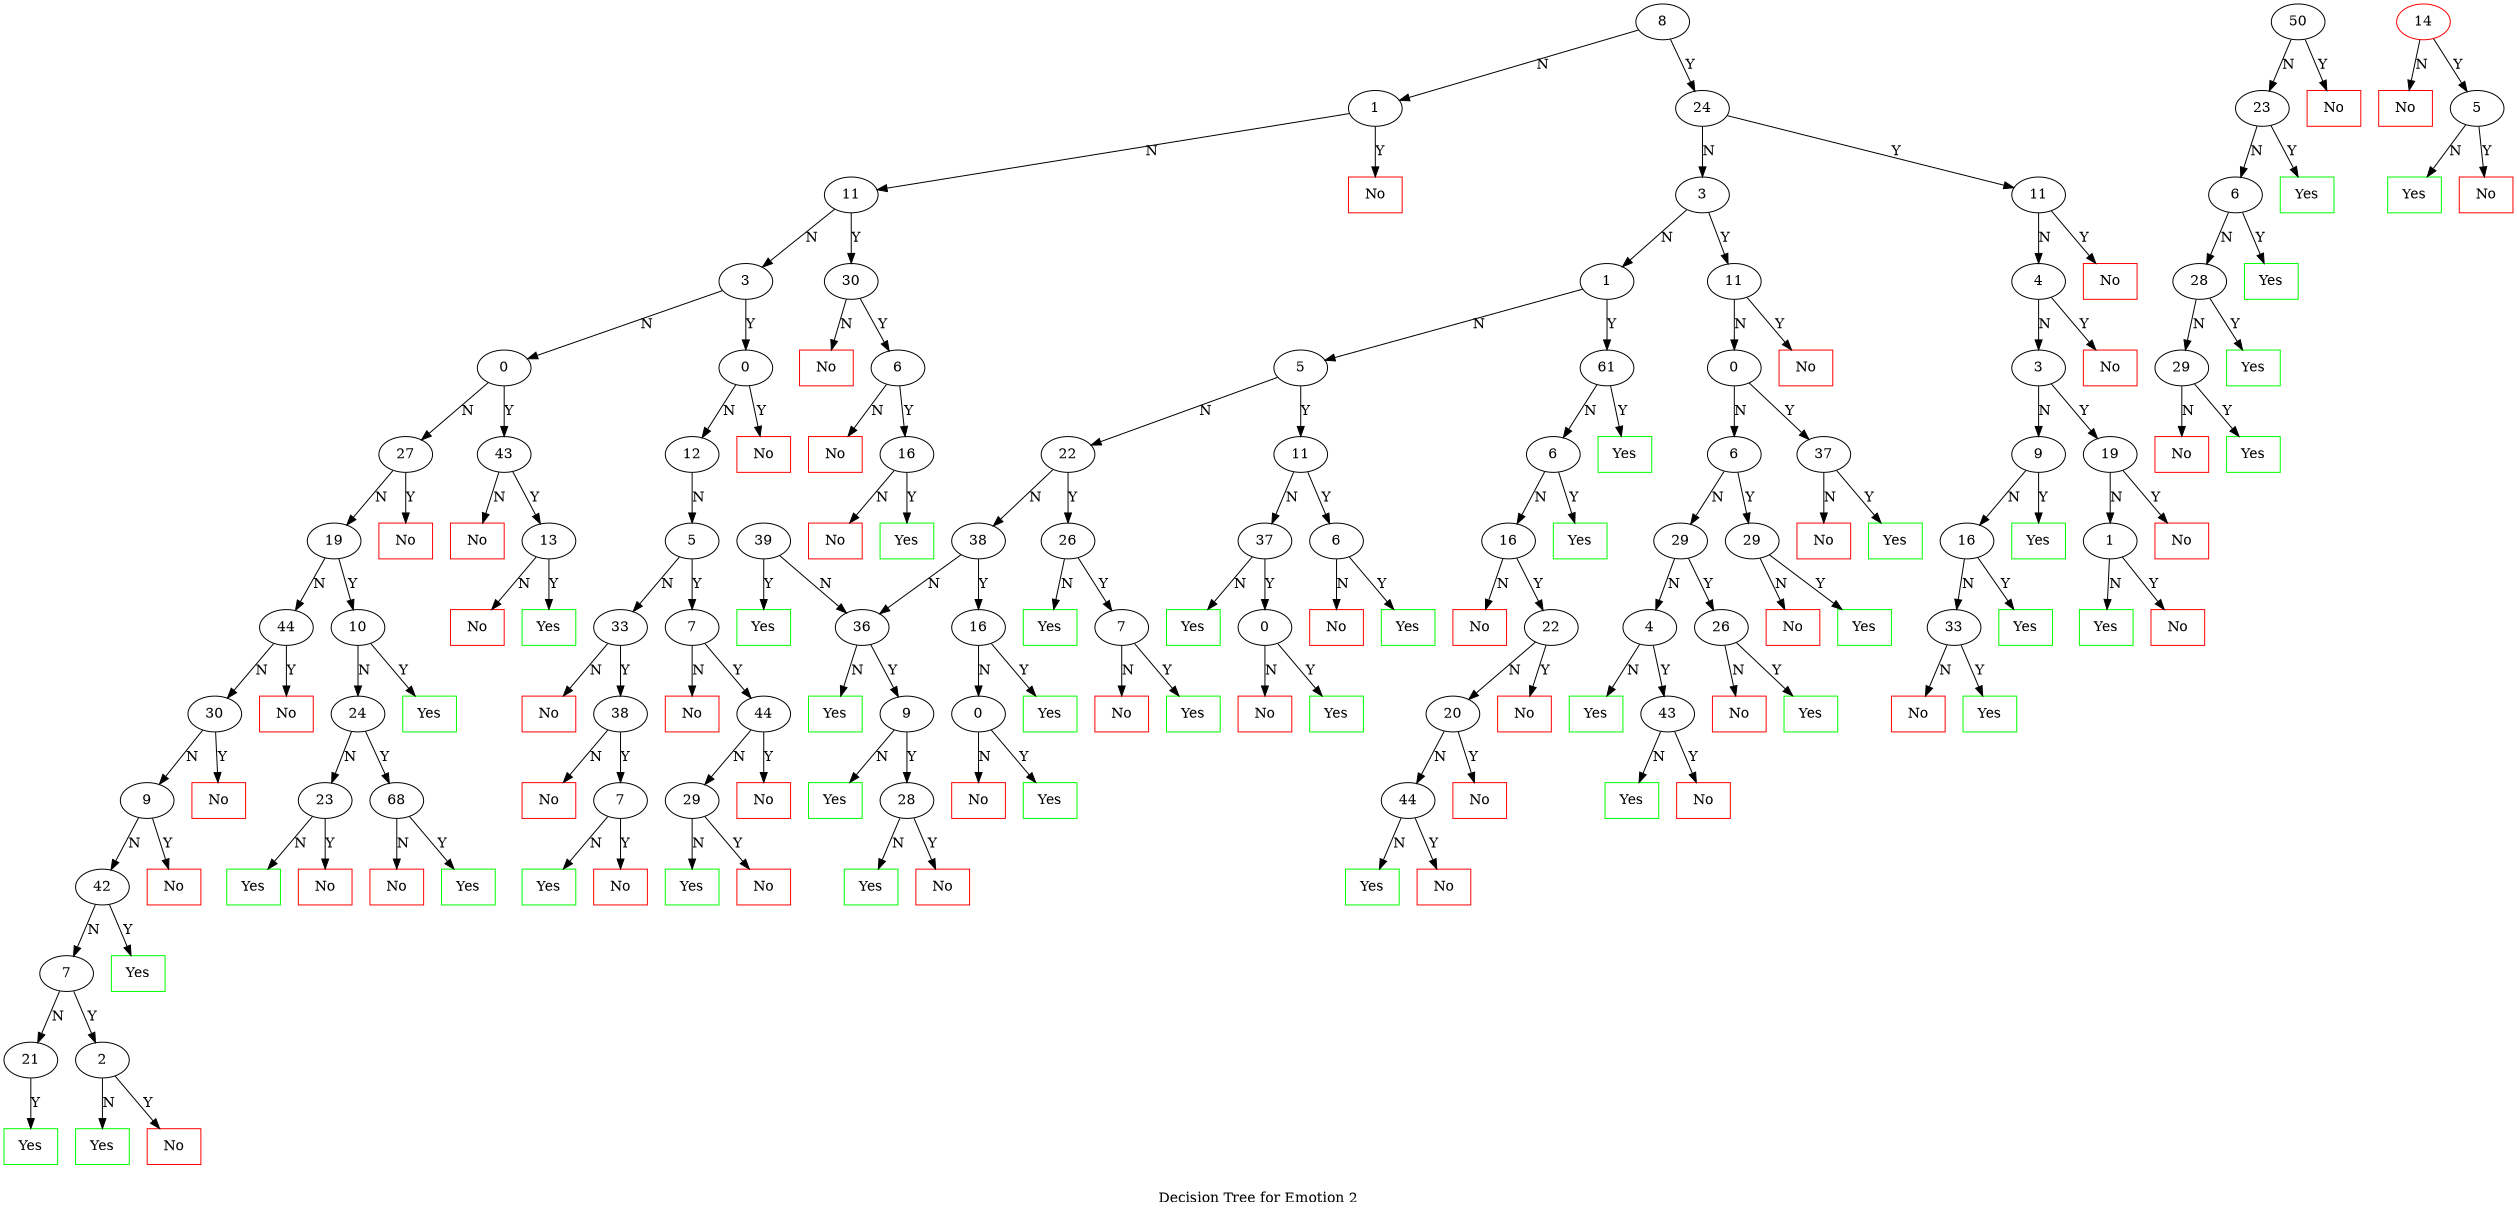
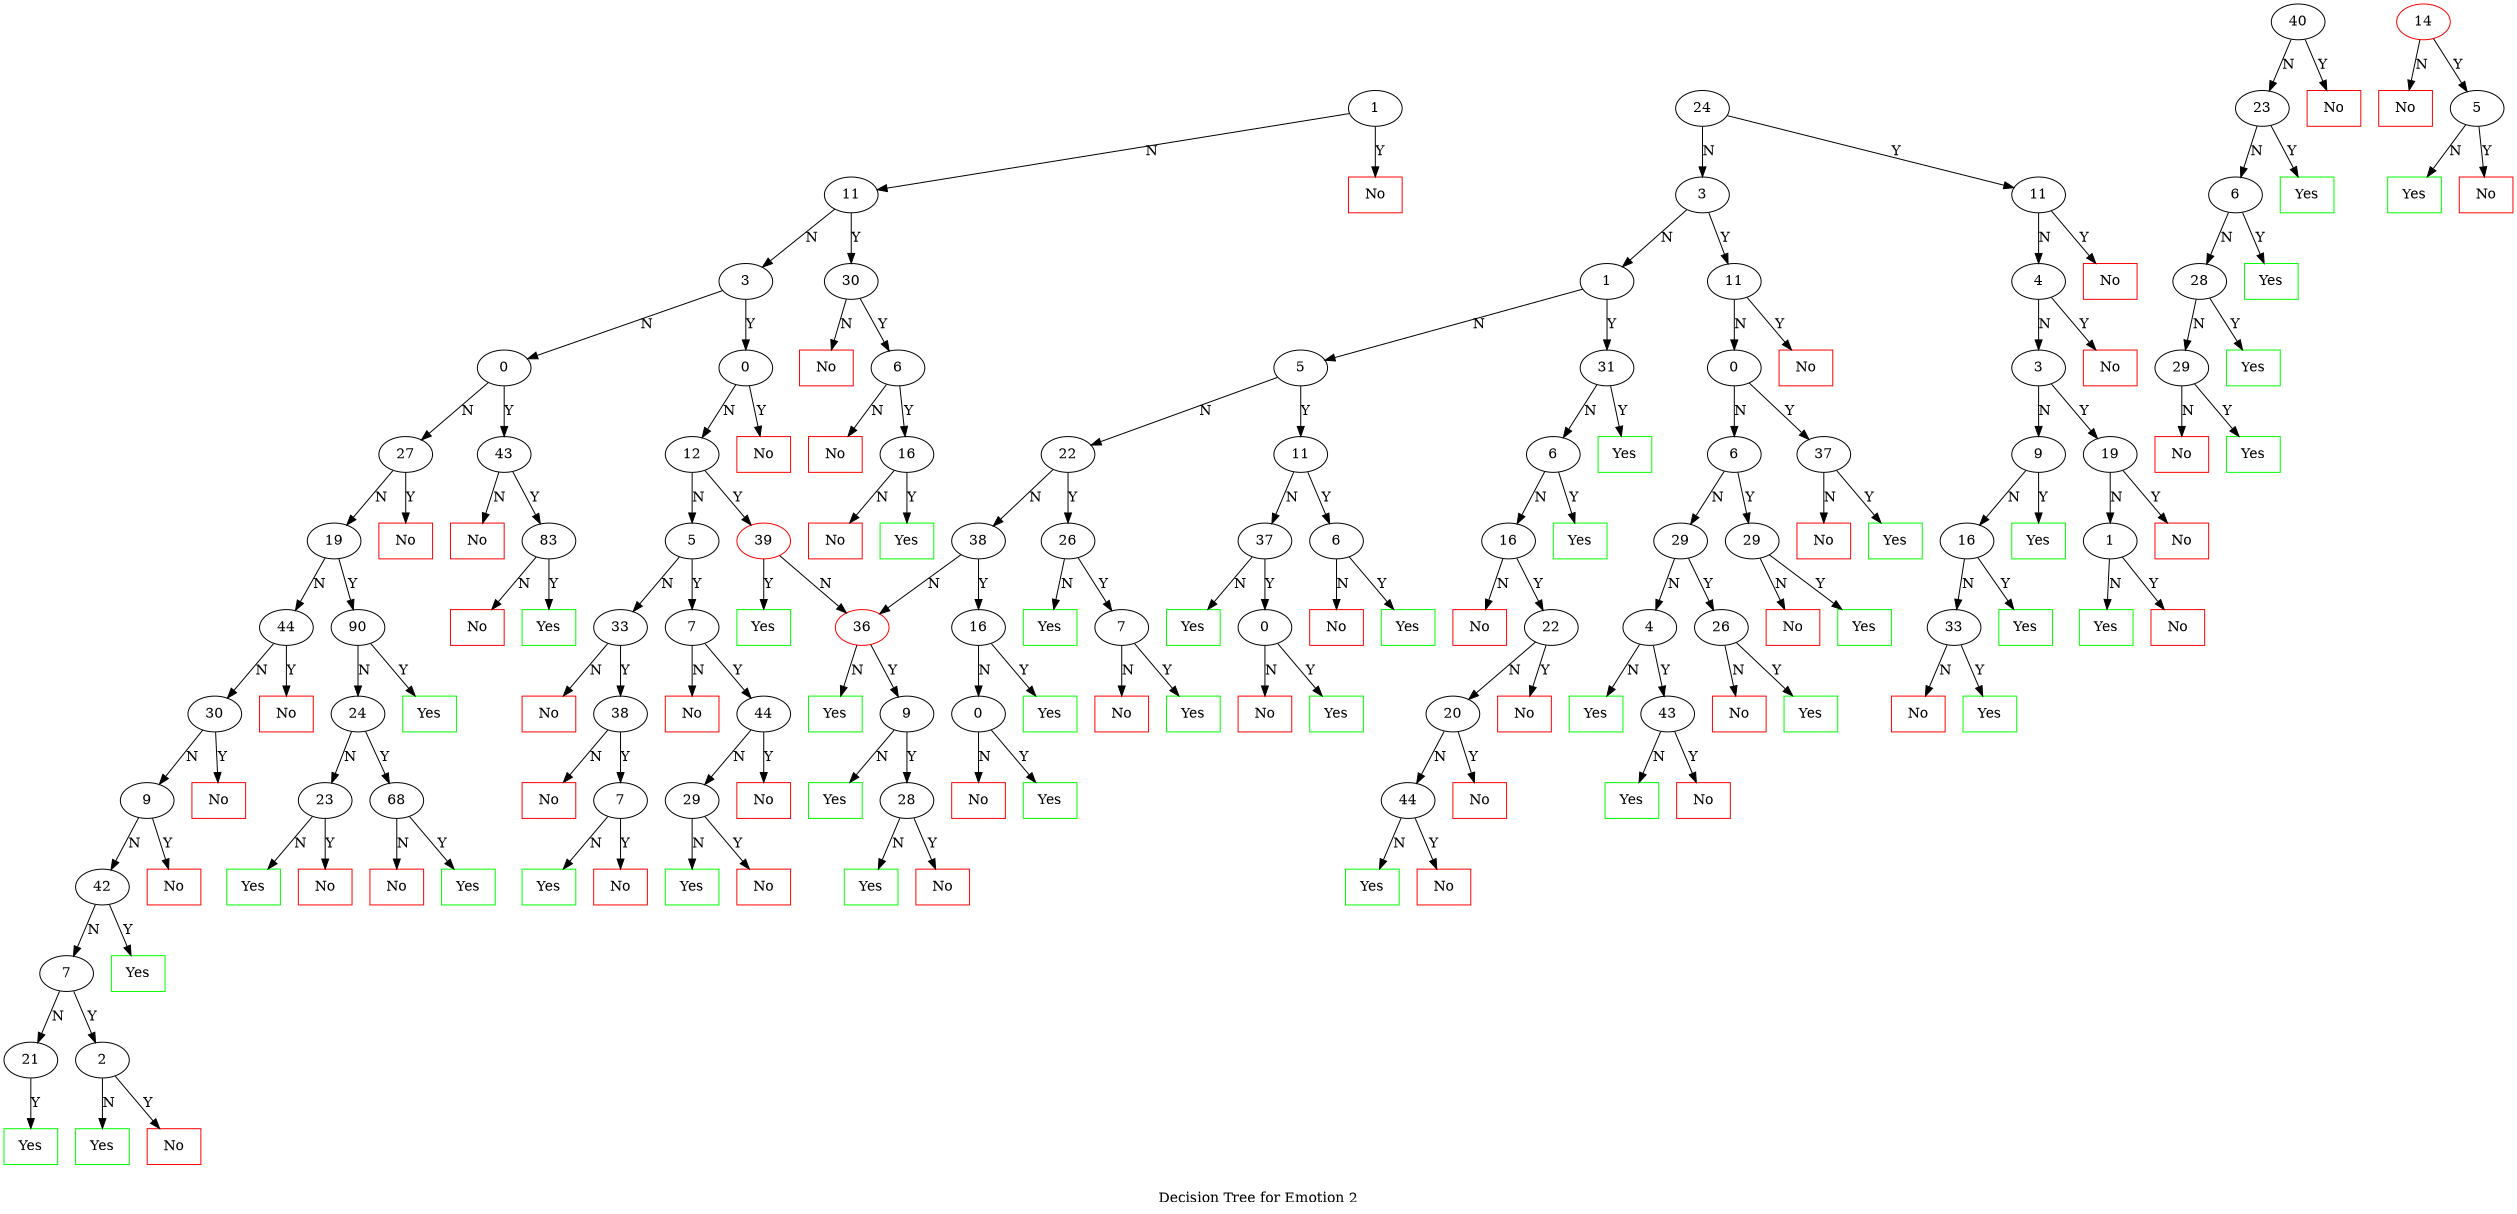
(1663, 22) -> none
(2298, 22) -> (2298, 22)
(1607, 368) -> (1607, 368)
none -> (725, 494)
(549, 541) -> (549, 541)
(764, 541) -> (764, 541)
(358, 627) -> (358, 627)
(862, 627) -> (862, 627)
